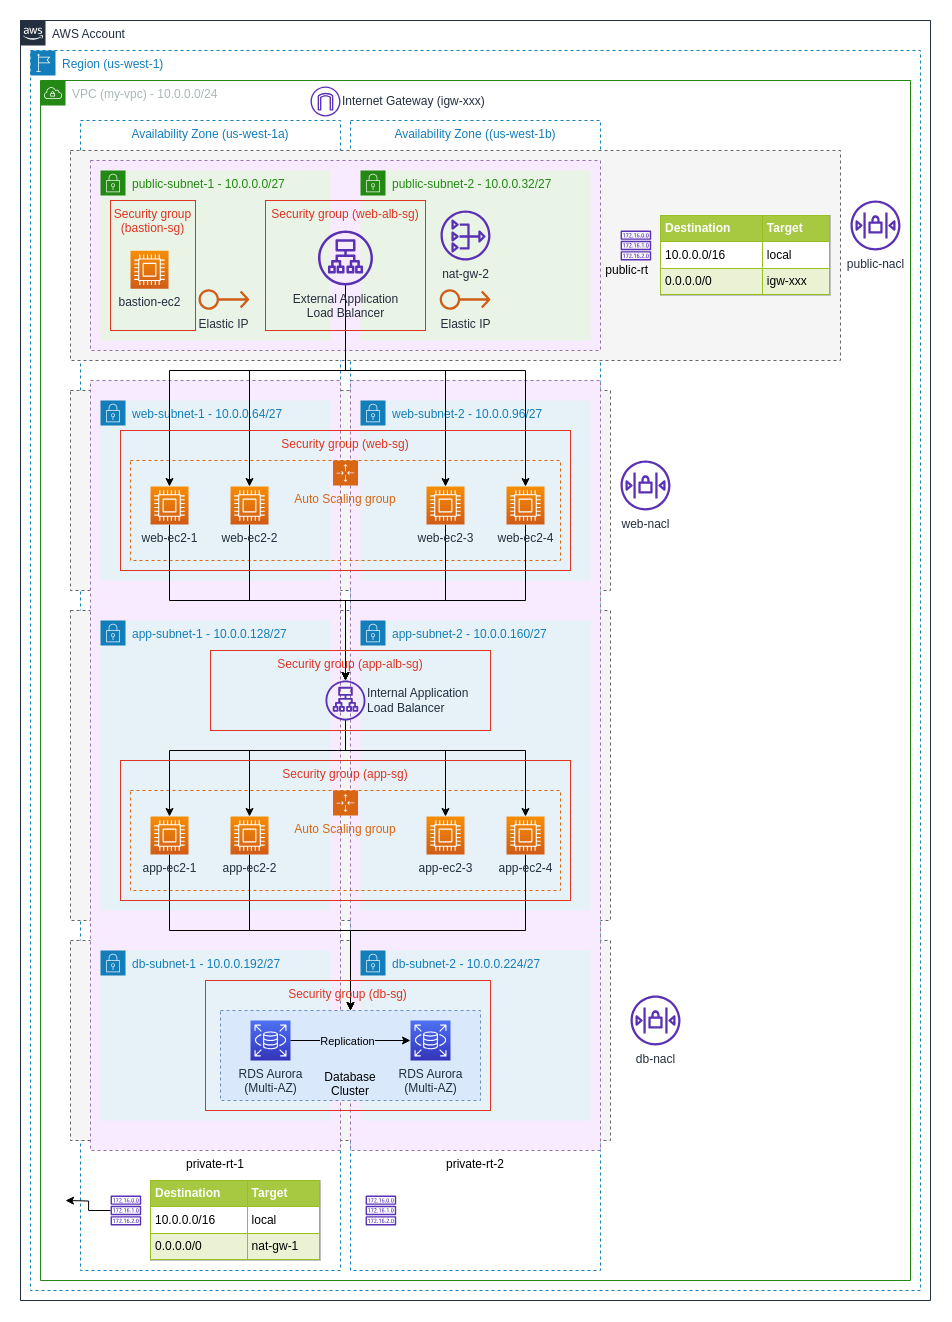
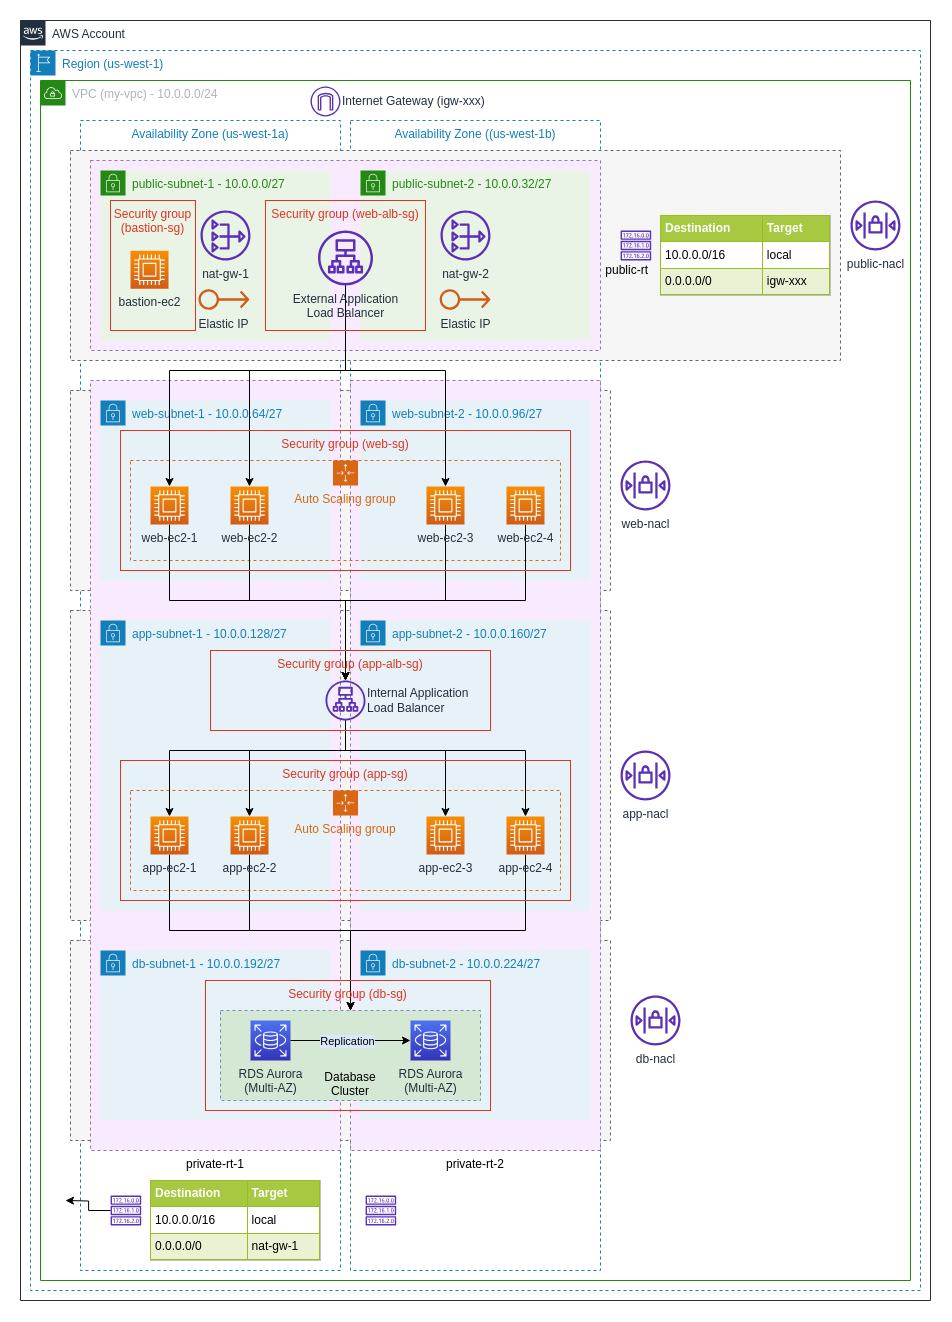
none -> (226, 236)
(526, 386) -> none
none -> (646, 776)
(351, 1056) -> (351, 1056)
